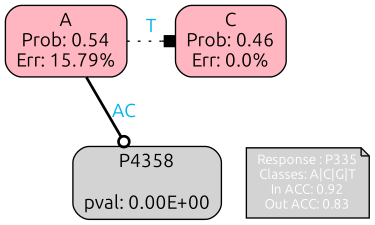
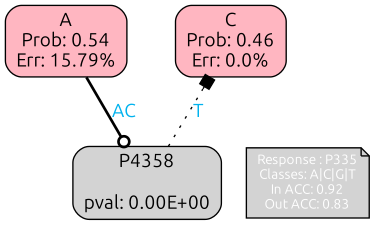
(144, 41) -> (186, 118)
